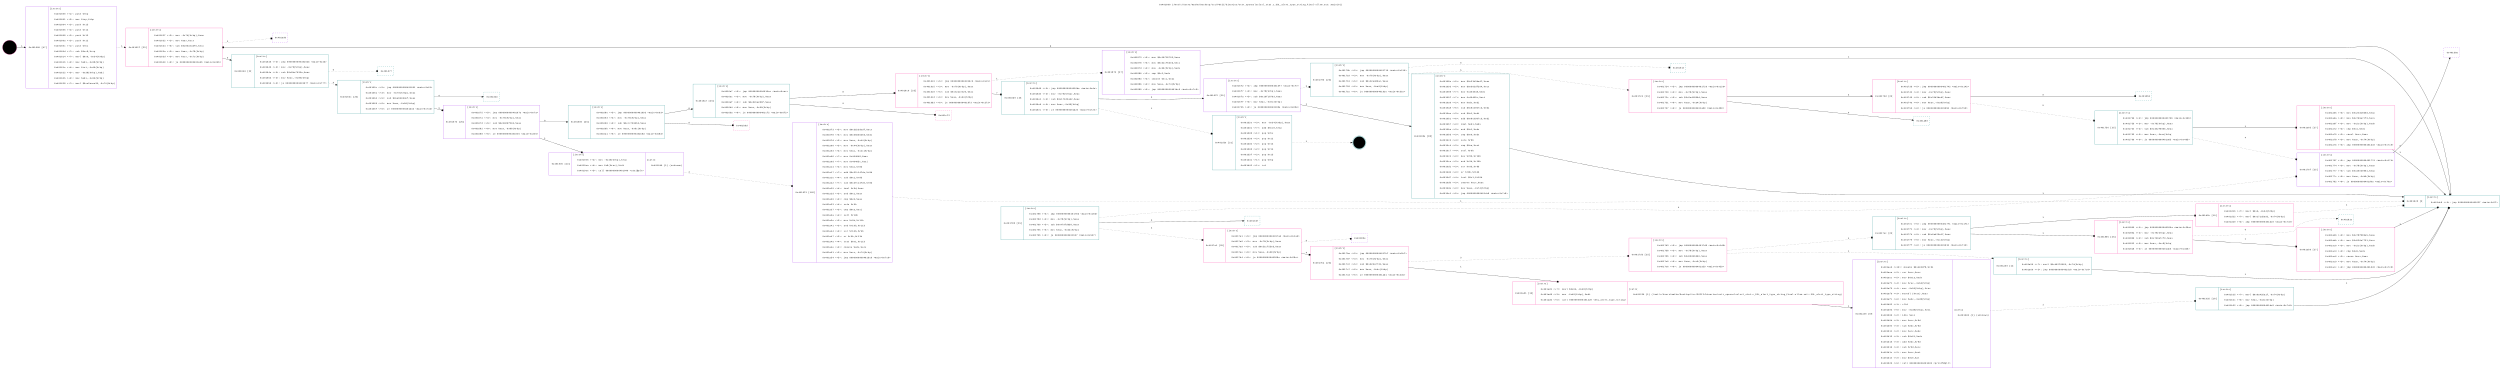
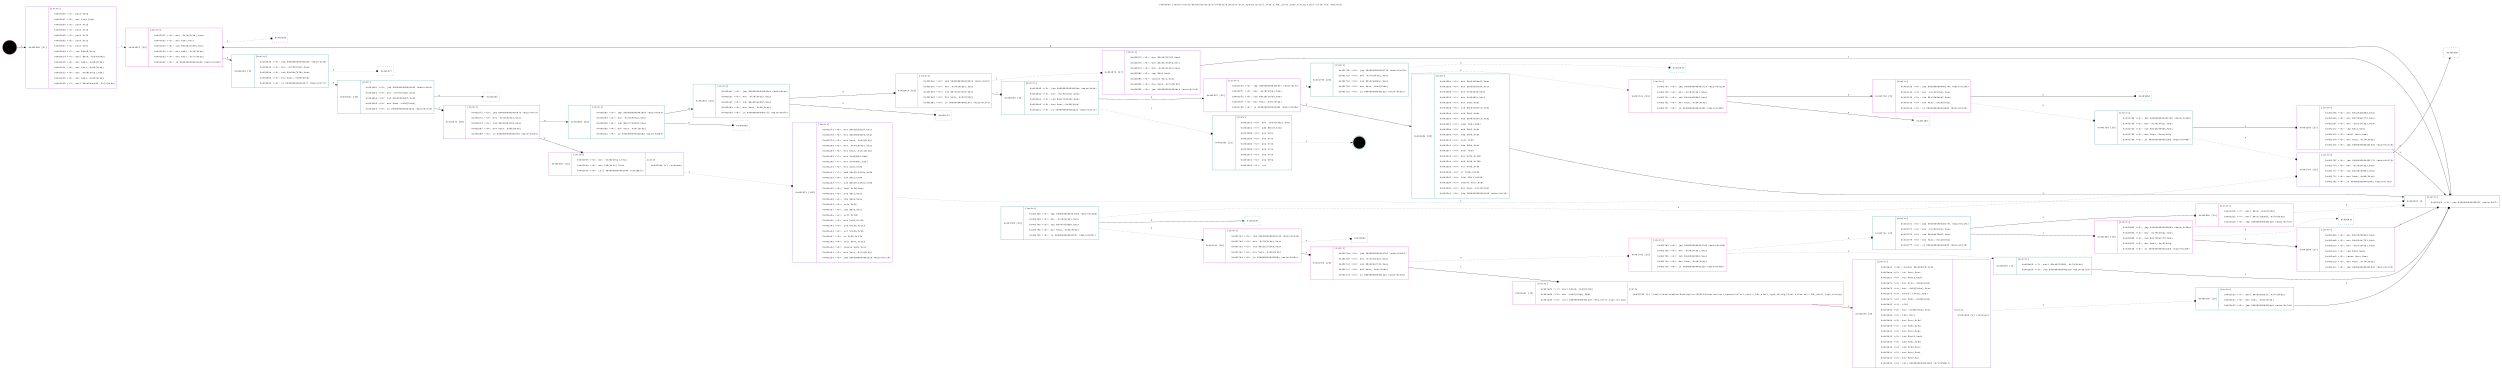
(386, 71) -> (386, 71)
(491, 97) -> (491, 97)
